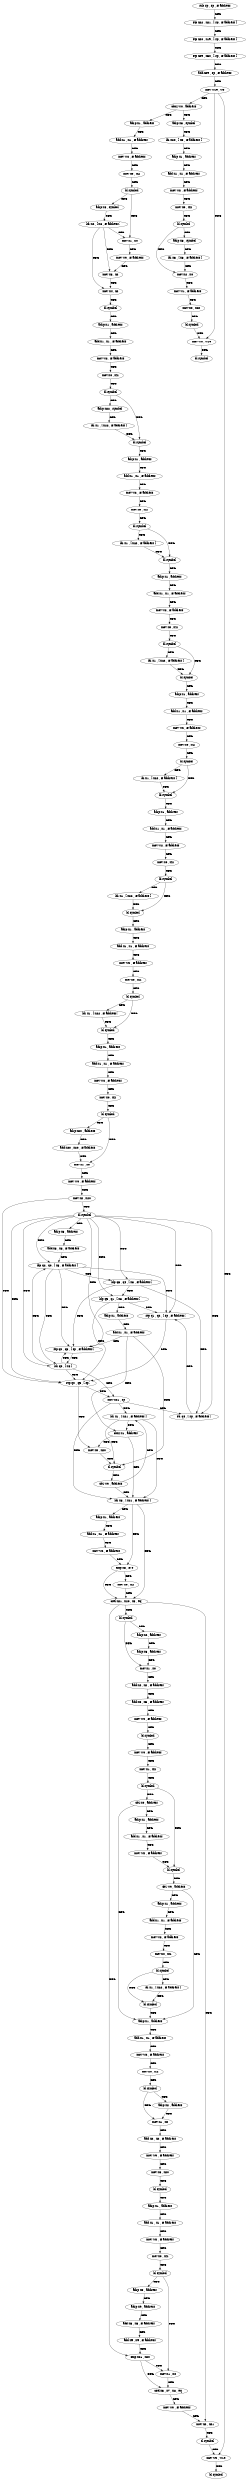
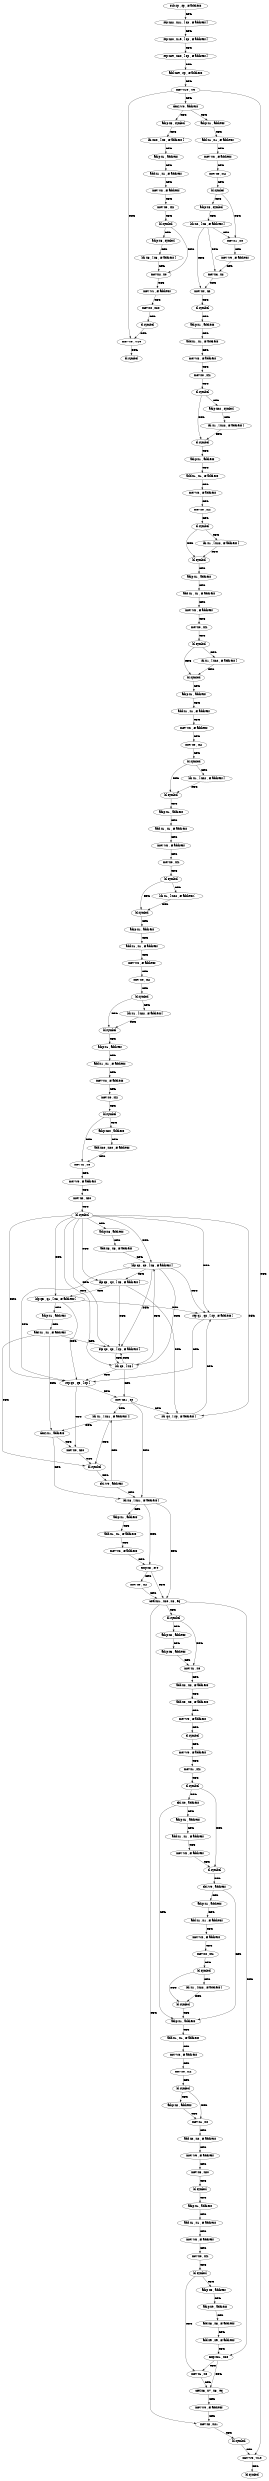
(3, 1286) -> (23, 1298)
(156, 1457) -> none
